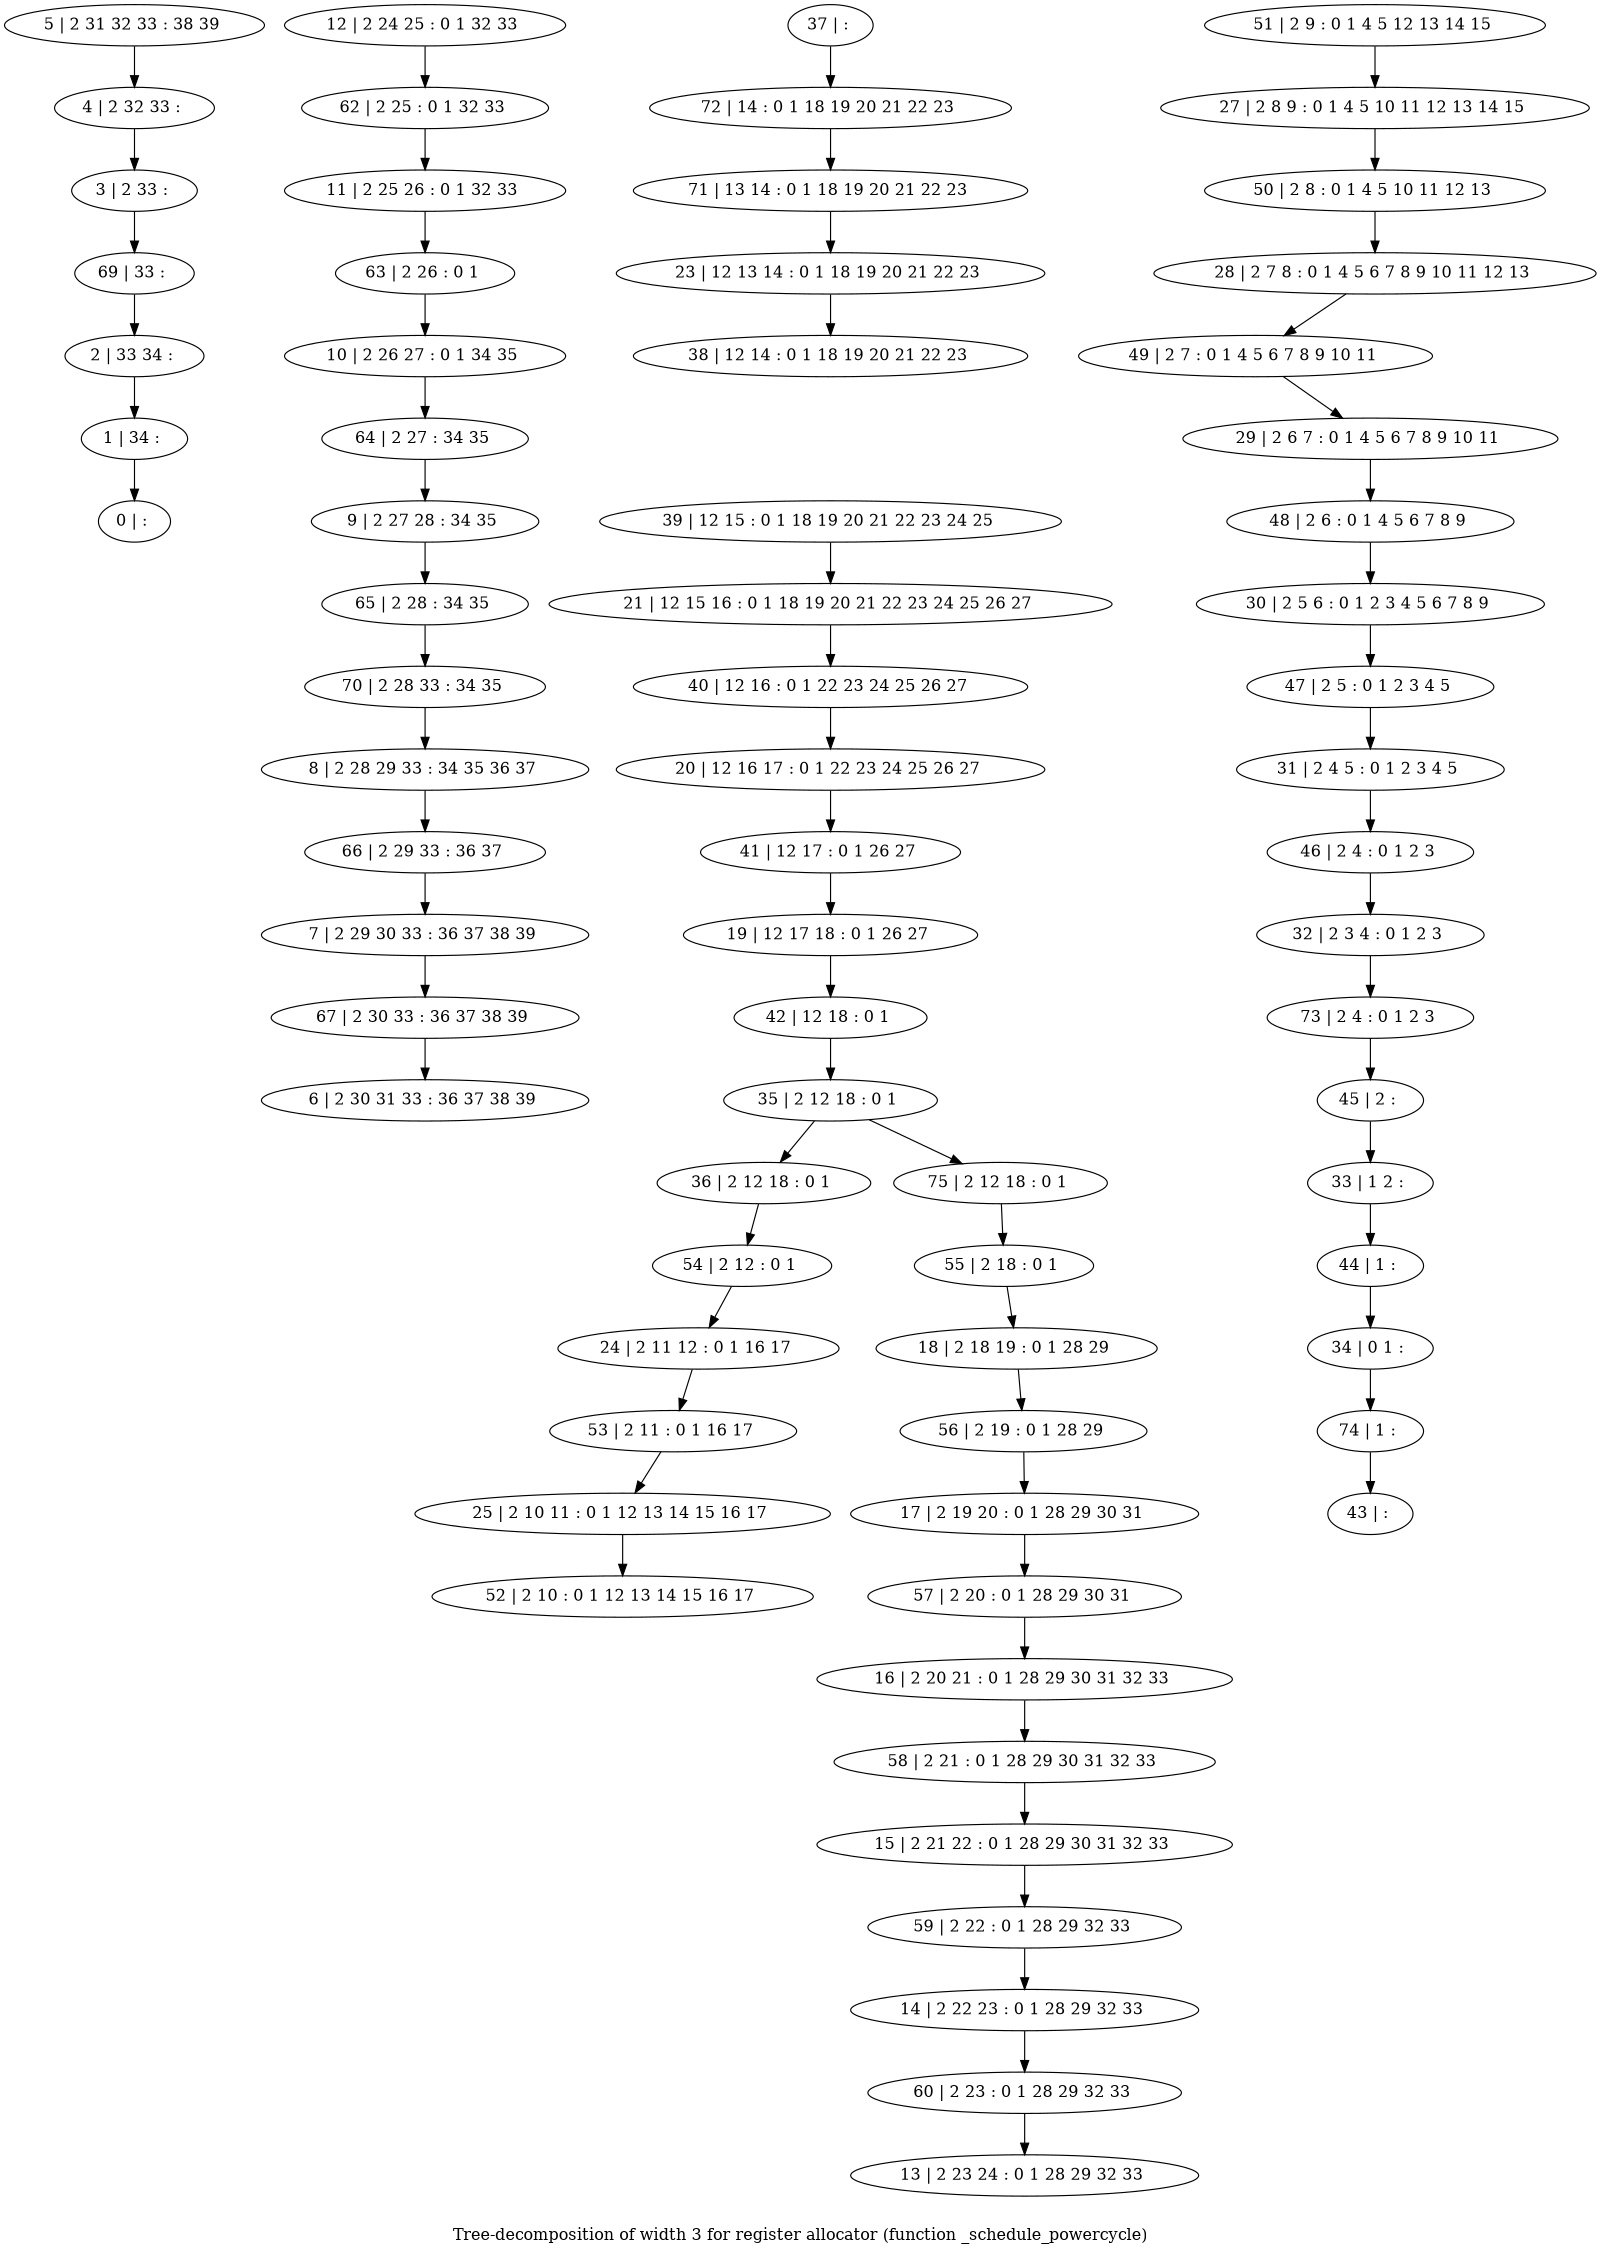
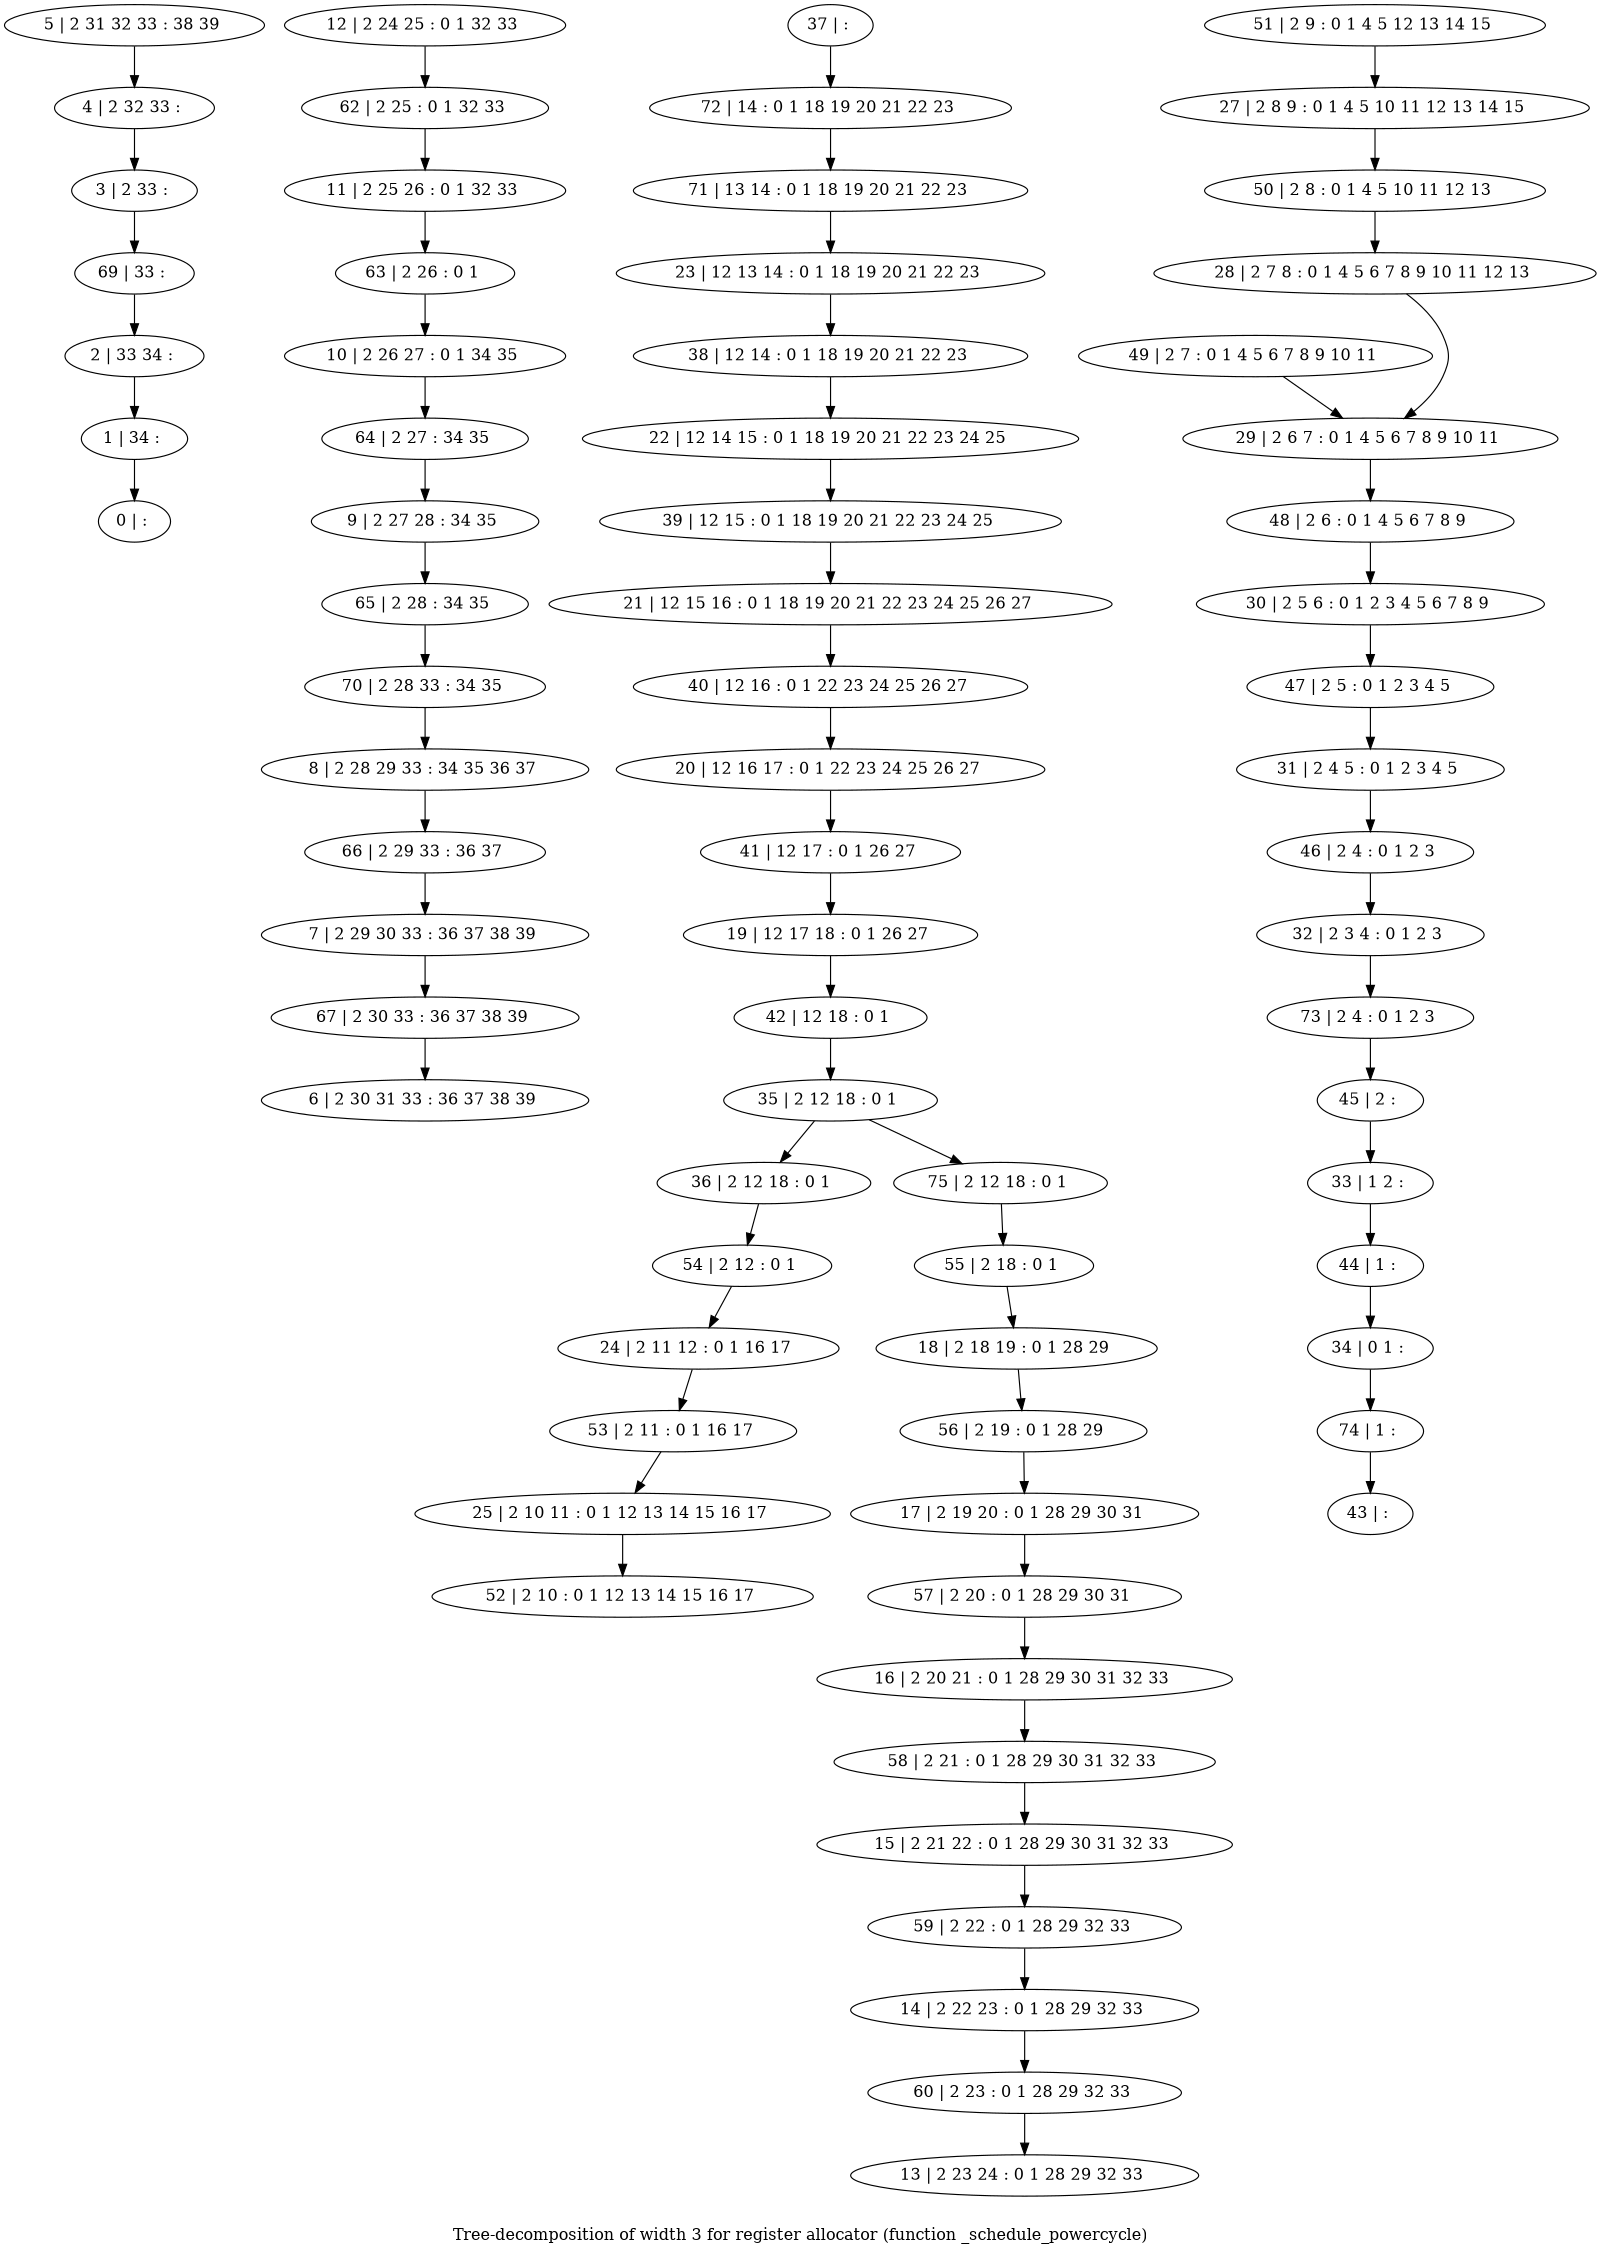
(1320, 312) -> (1448, 351)
none -> (831, 439)
